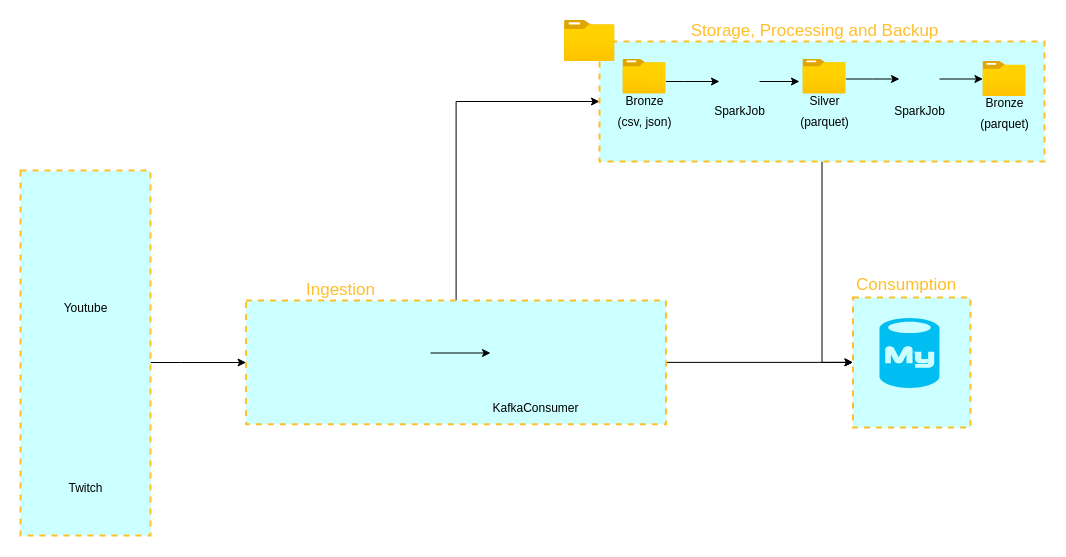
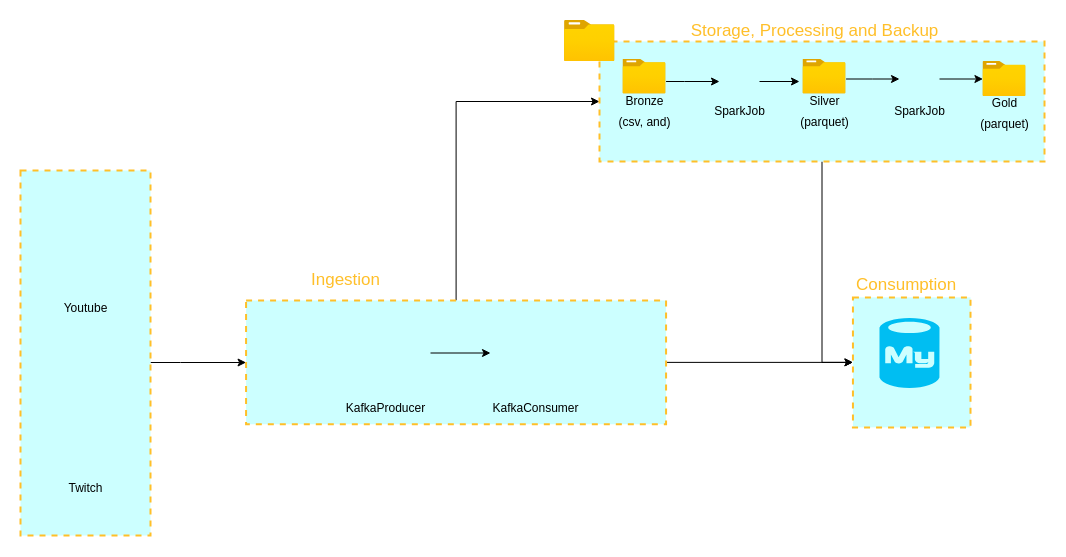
(645, 111) -> (645, 111)
(1005, 113) -> (1005, 113)
(341, 291) -> (346, 281)
none -> (386, 408)
